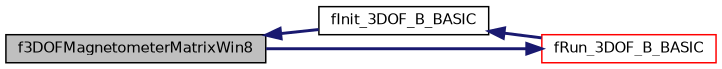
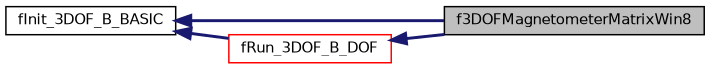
(300, 32) -> (318, 21)
(629, 49) -> (310, 49)
